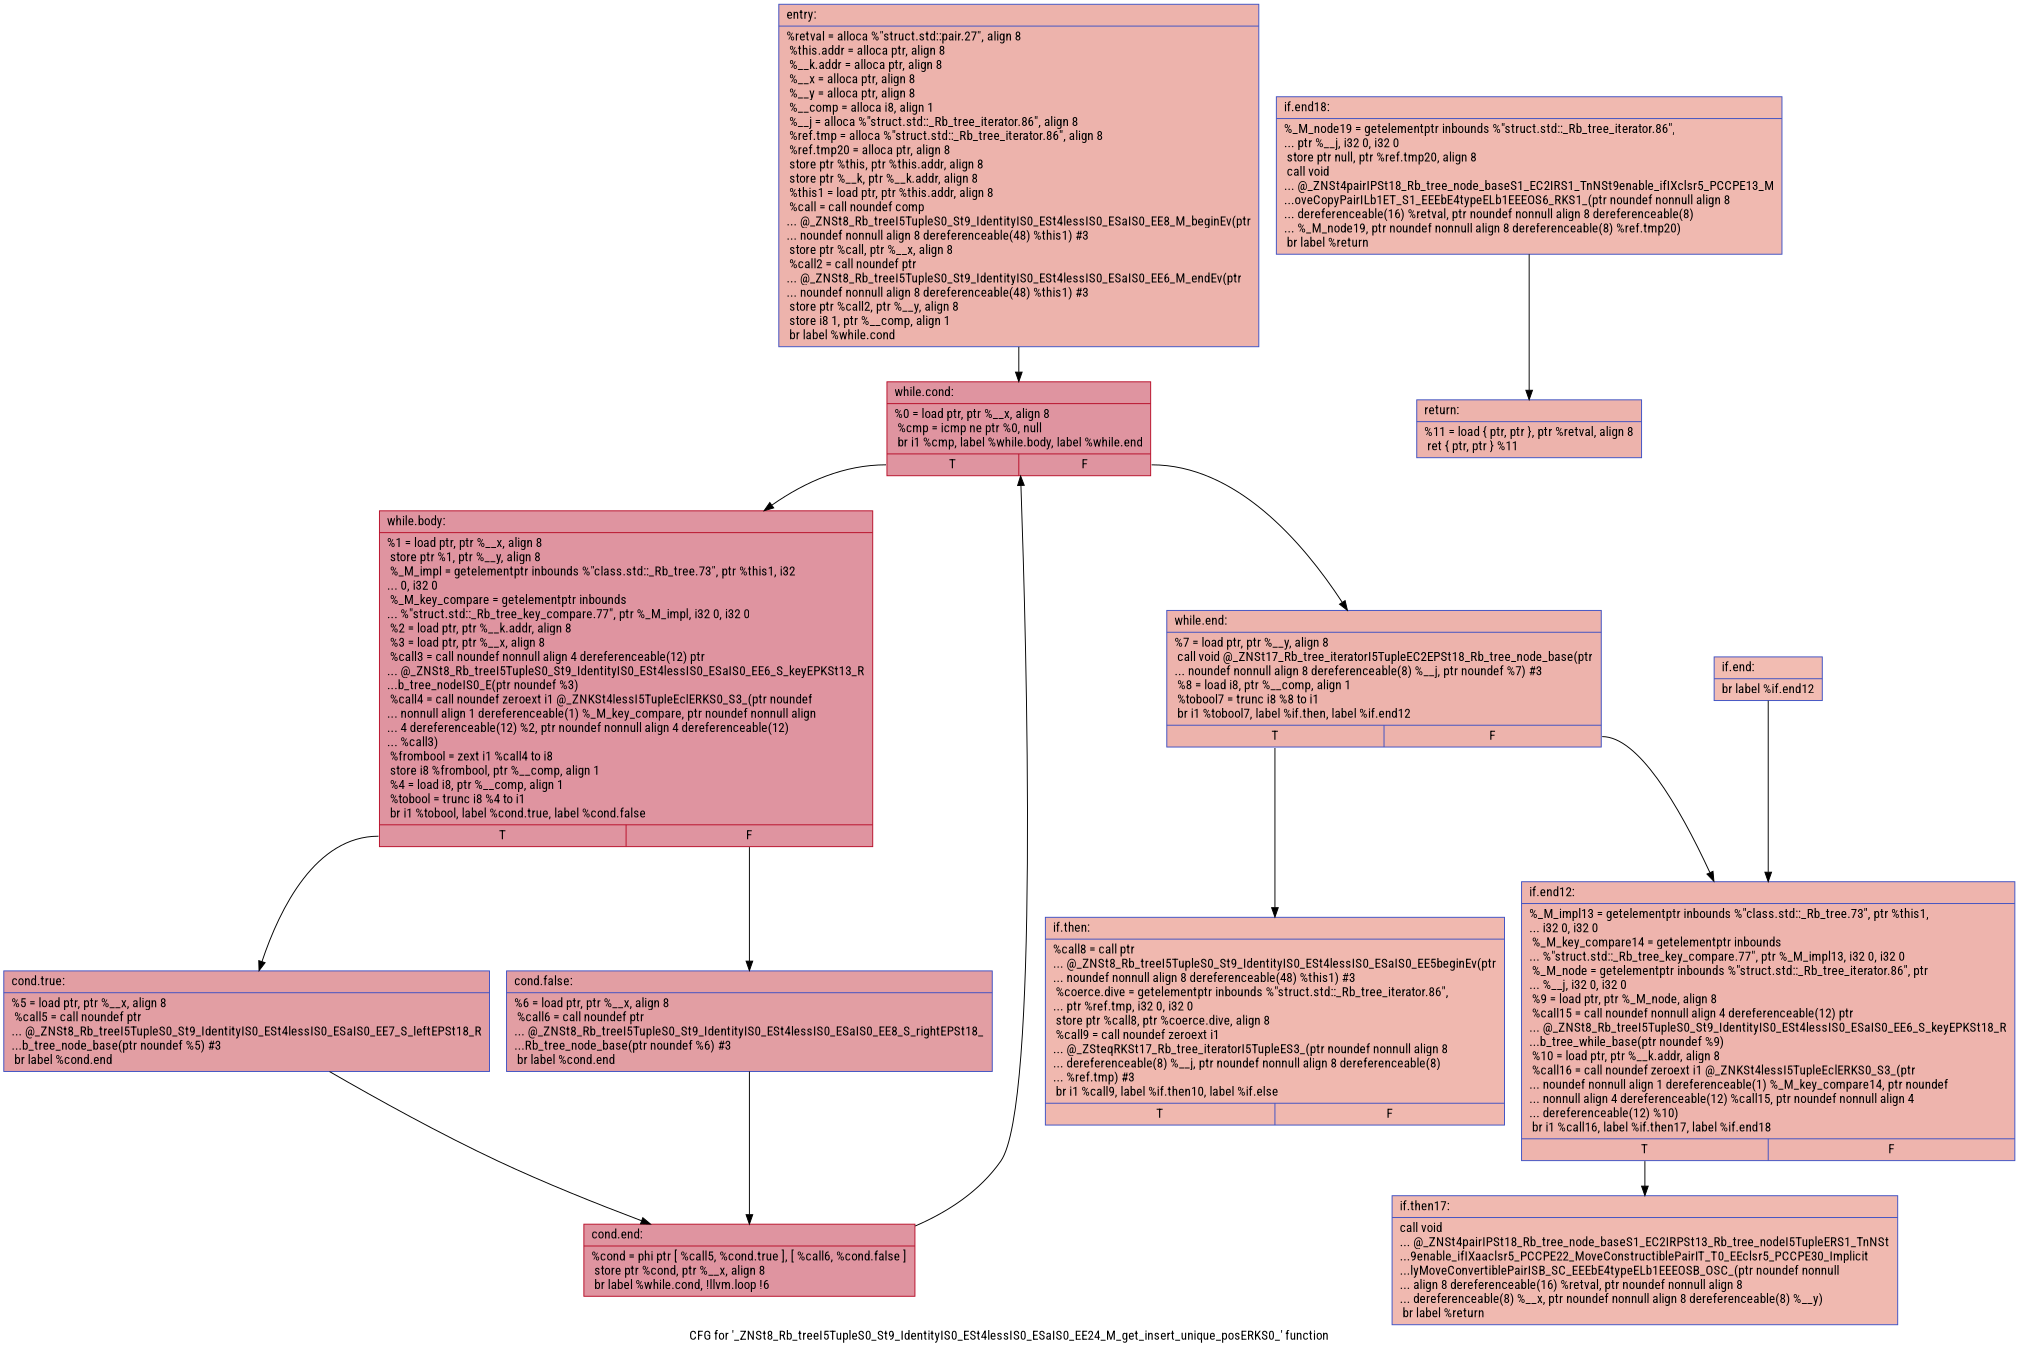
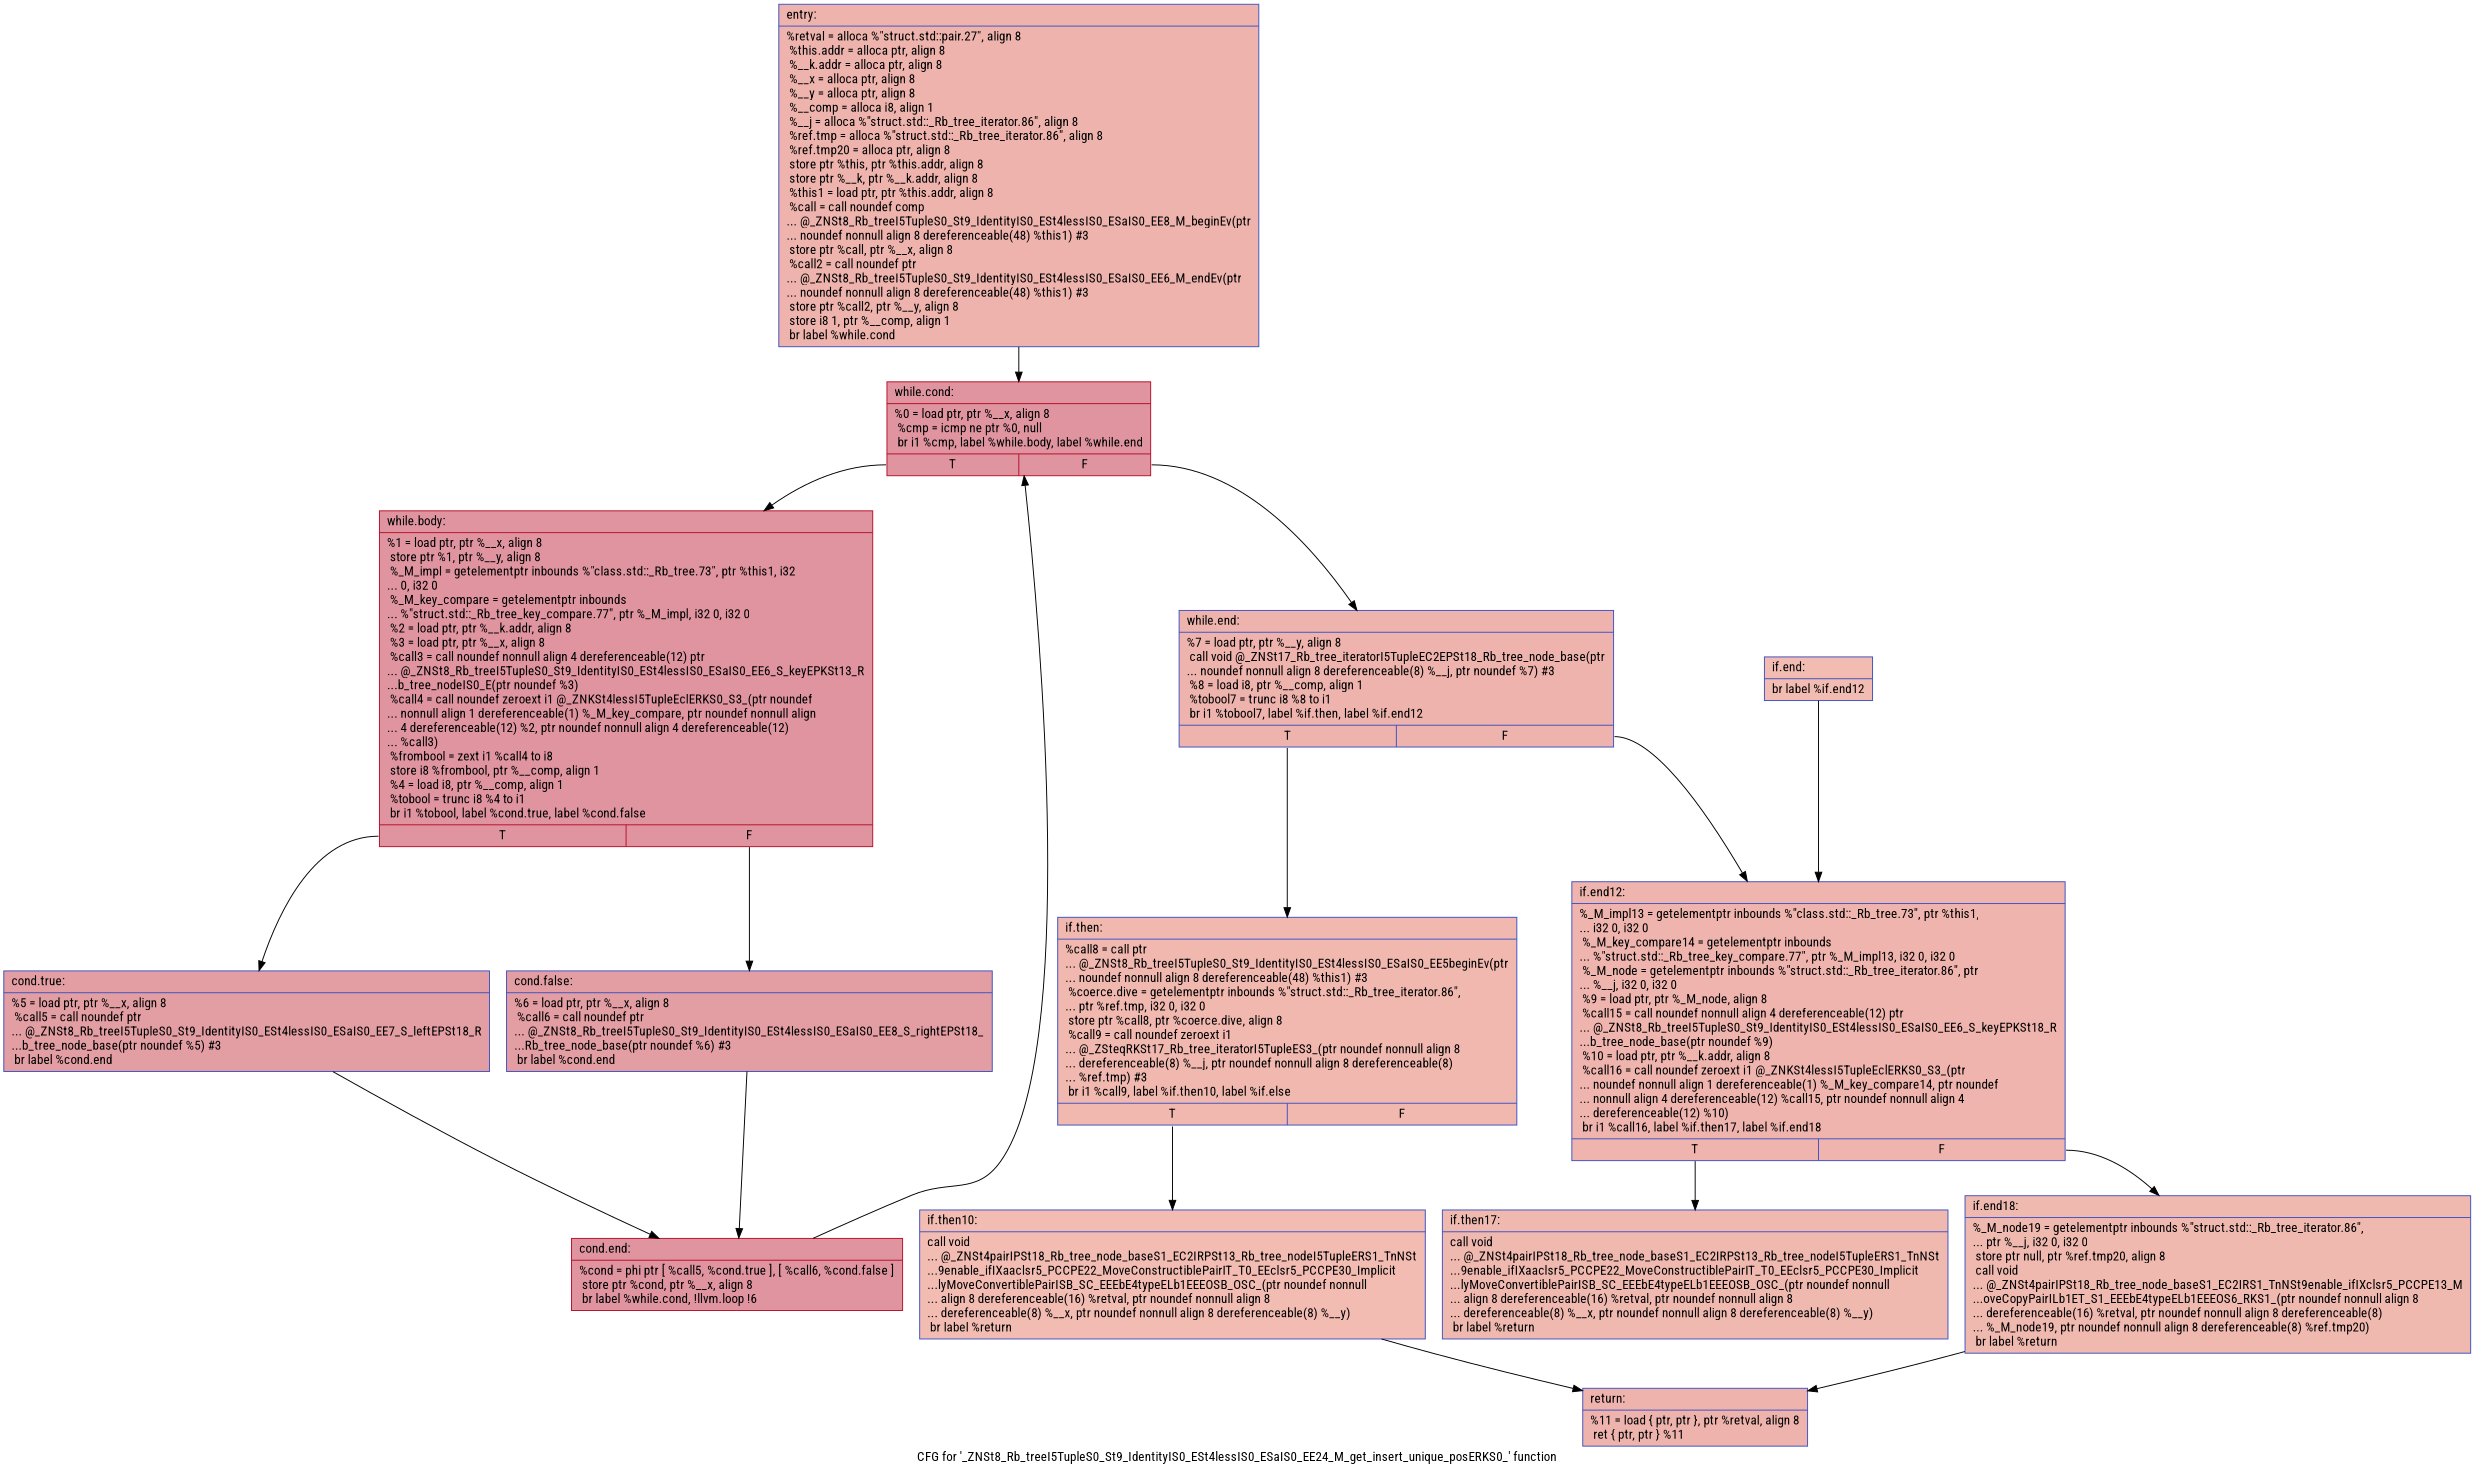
(1627, 1042) -> (1677, 1042)
none -> (2112, 1162)
none -> (1172, 1274)
